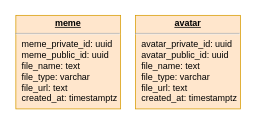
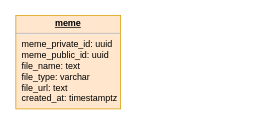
(188, 62) -> none
